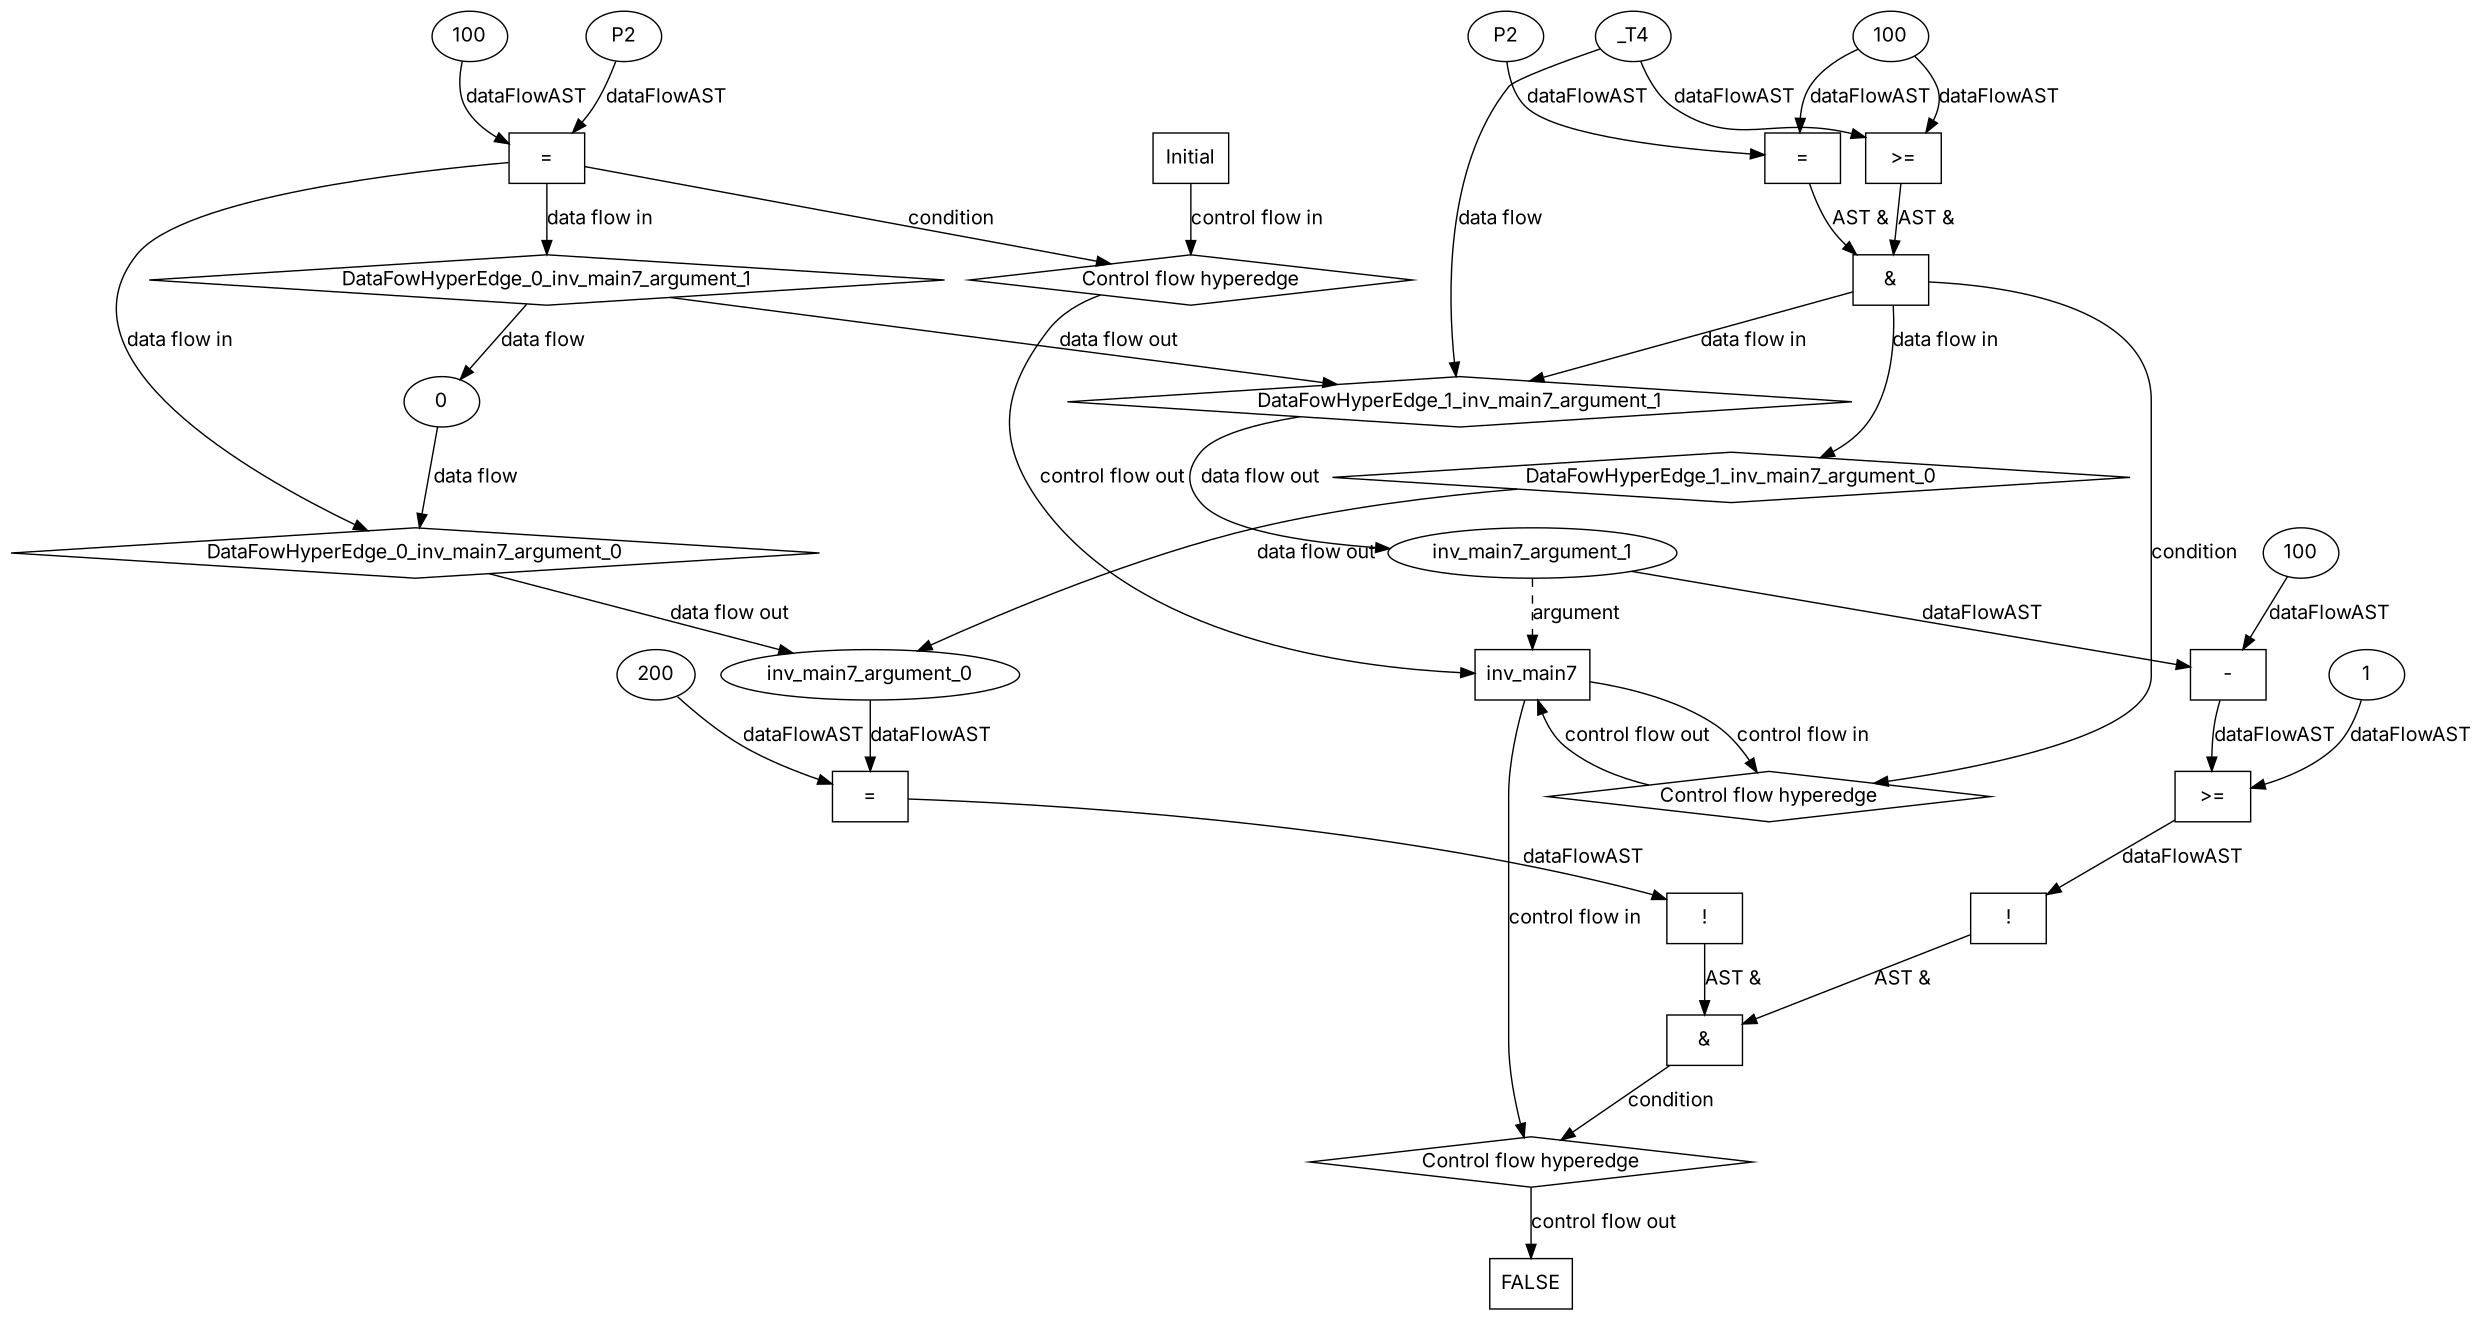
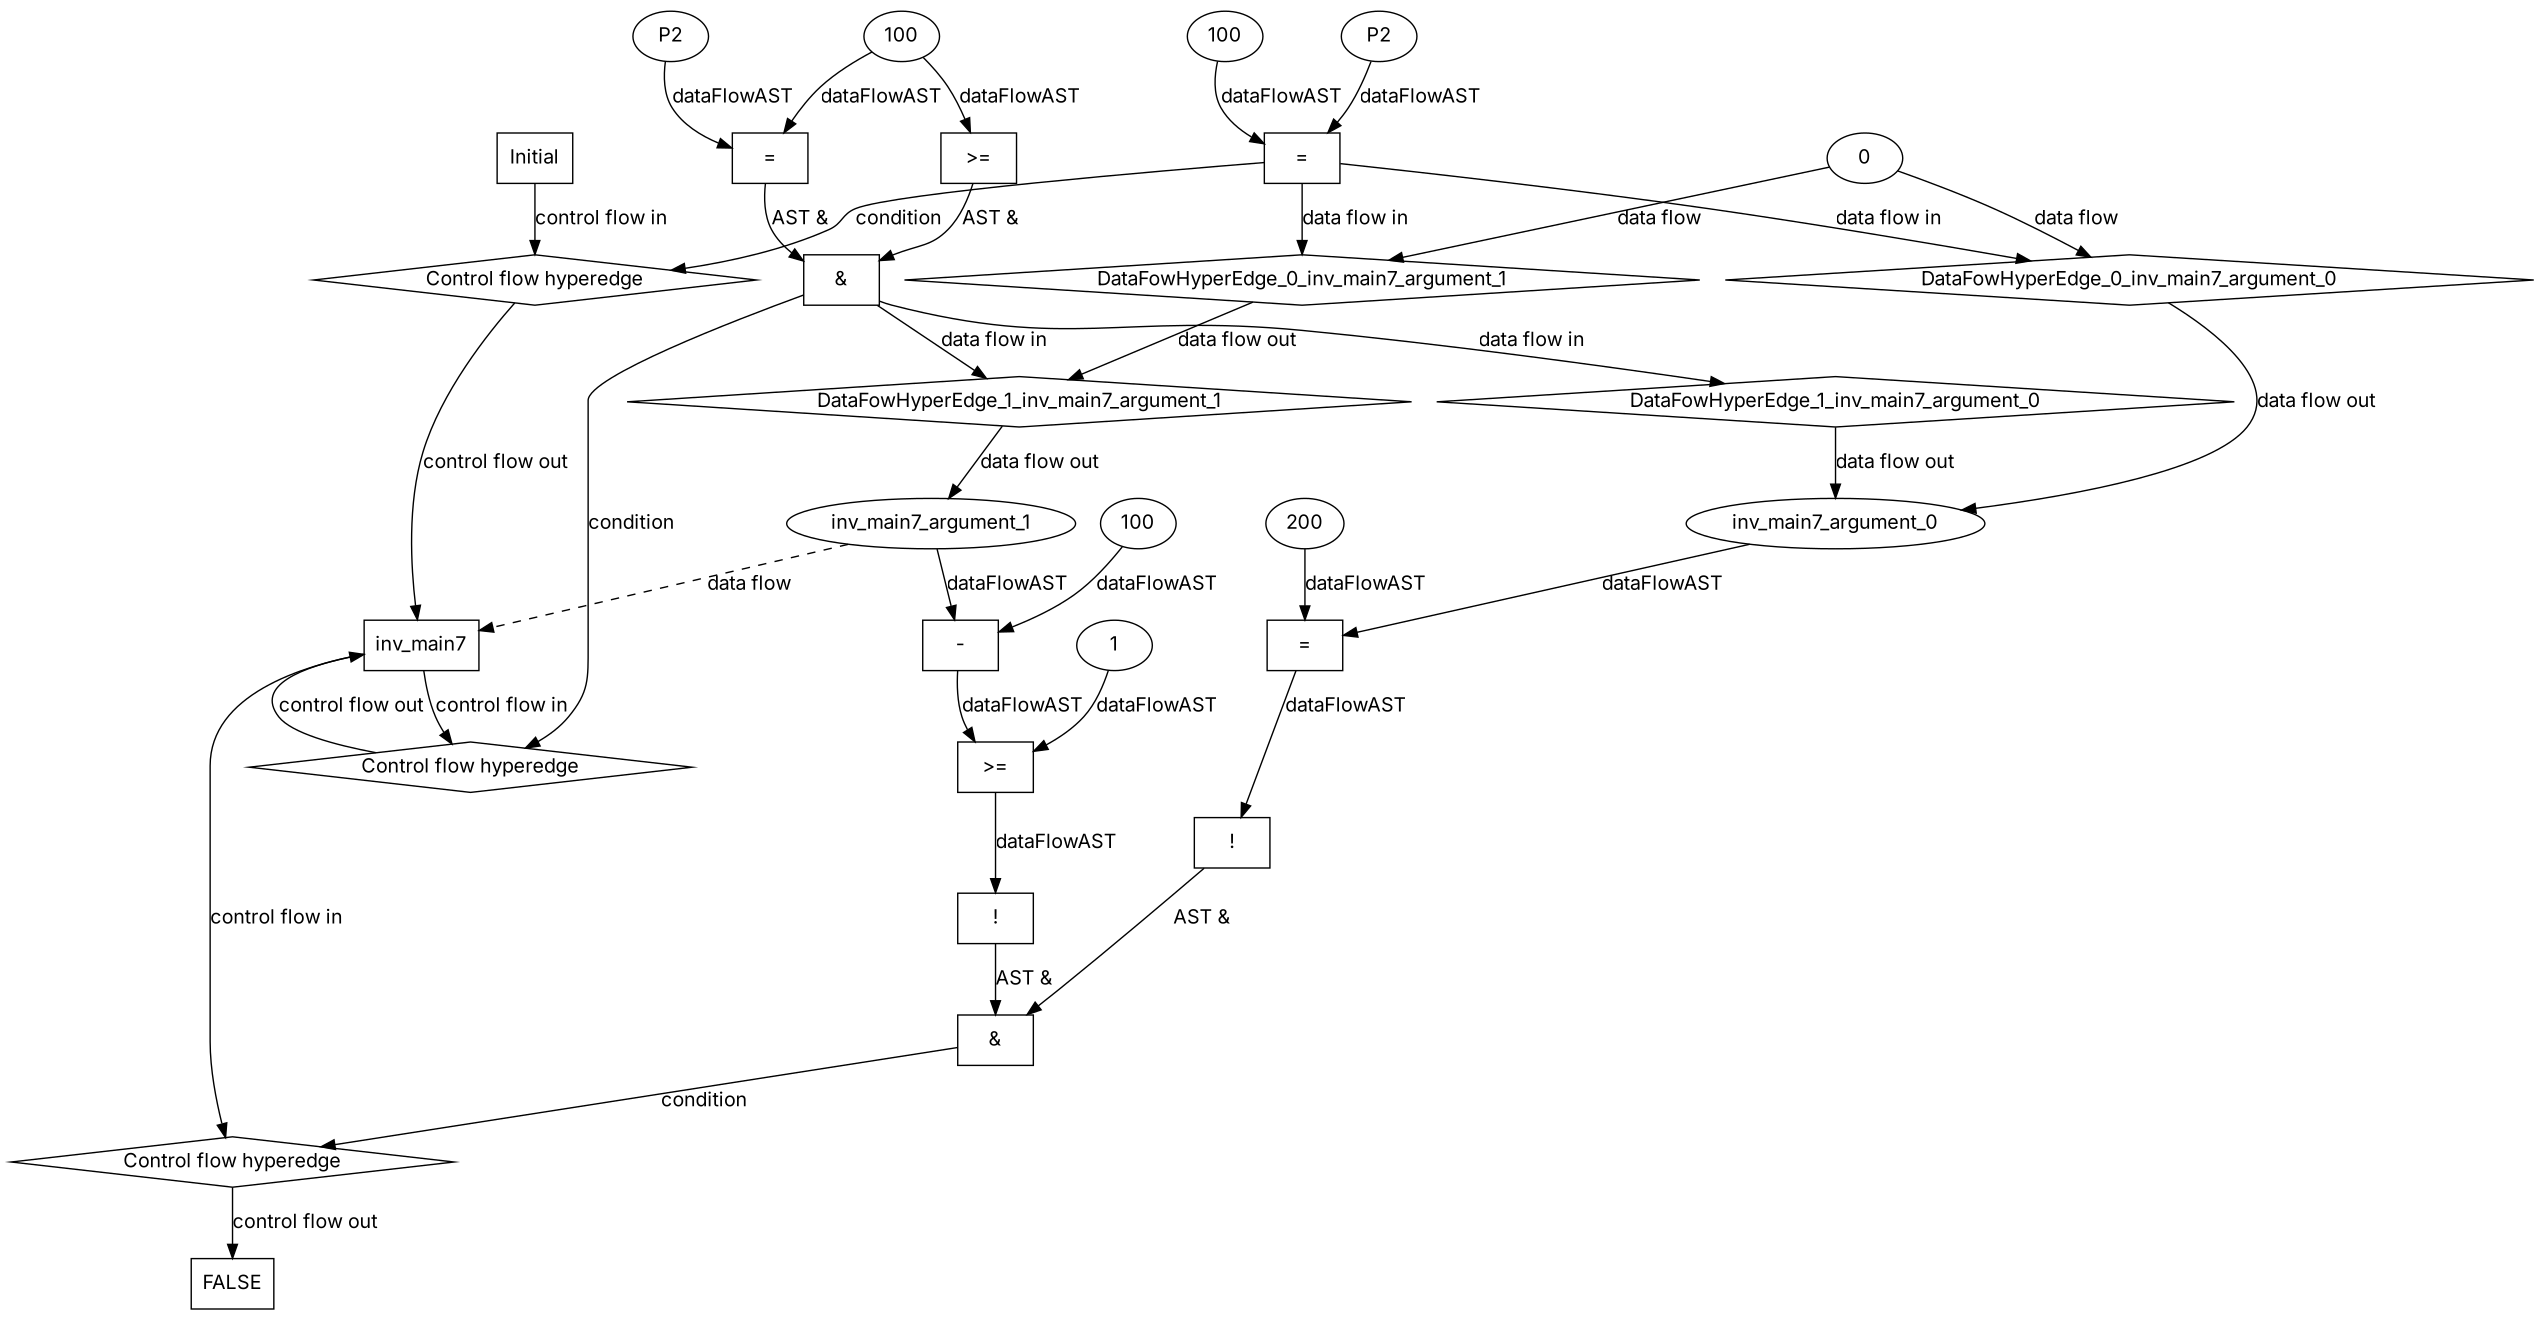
(1633, 36) -> none
(498, 337) -> (1616, 212)
(1577, 614) -> (750, 584)
